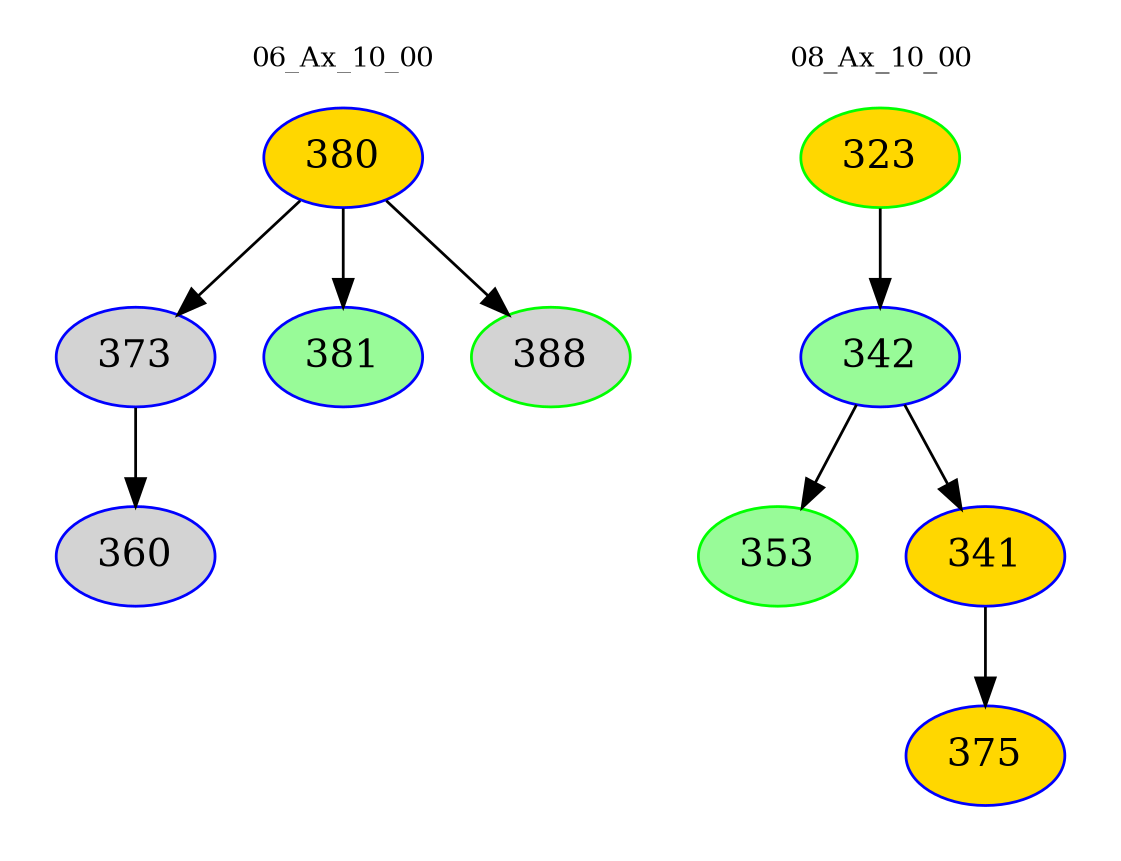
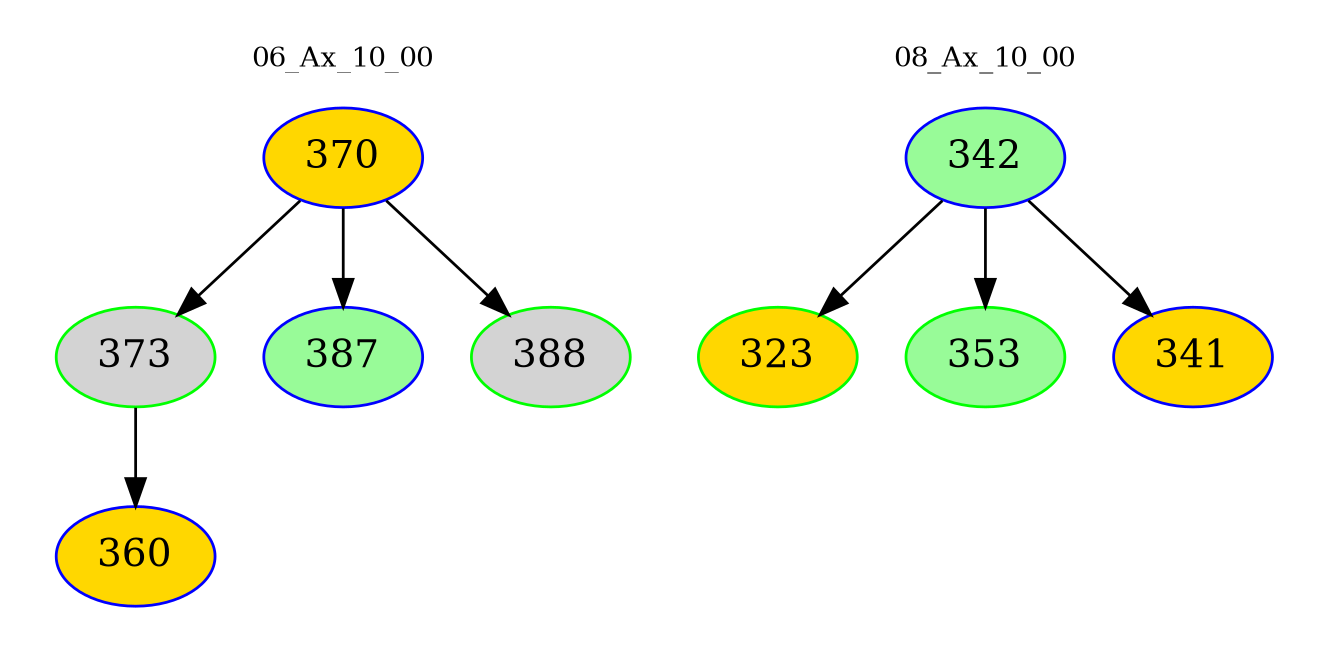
(343, 158) -> (343, 158)
(880, 244) -> (891, 248)
(136, 357) -> (136, 357)
(343, 357) -> (343, 357)
(136, 556) -> (136, 556)
(985, 756) -> none
